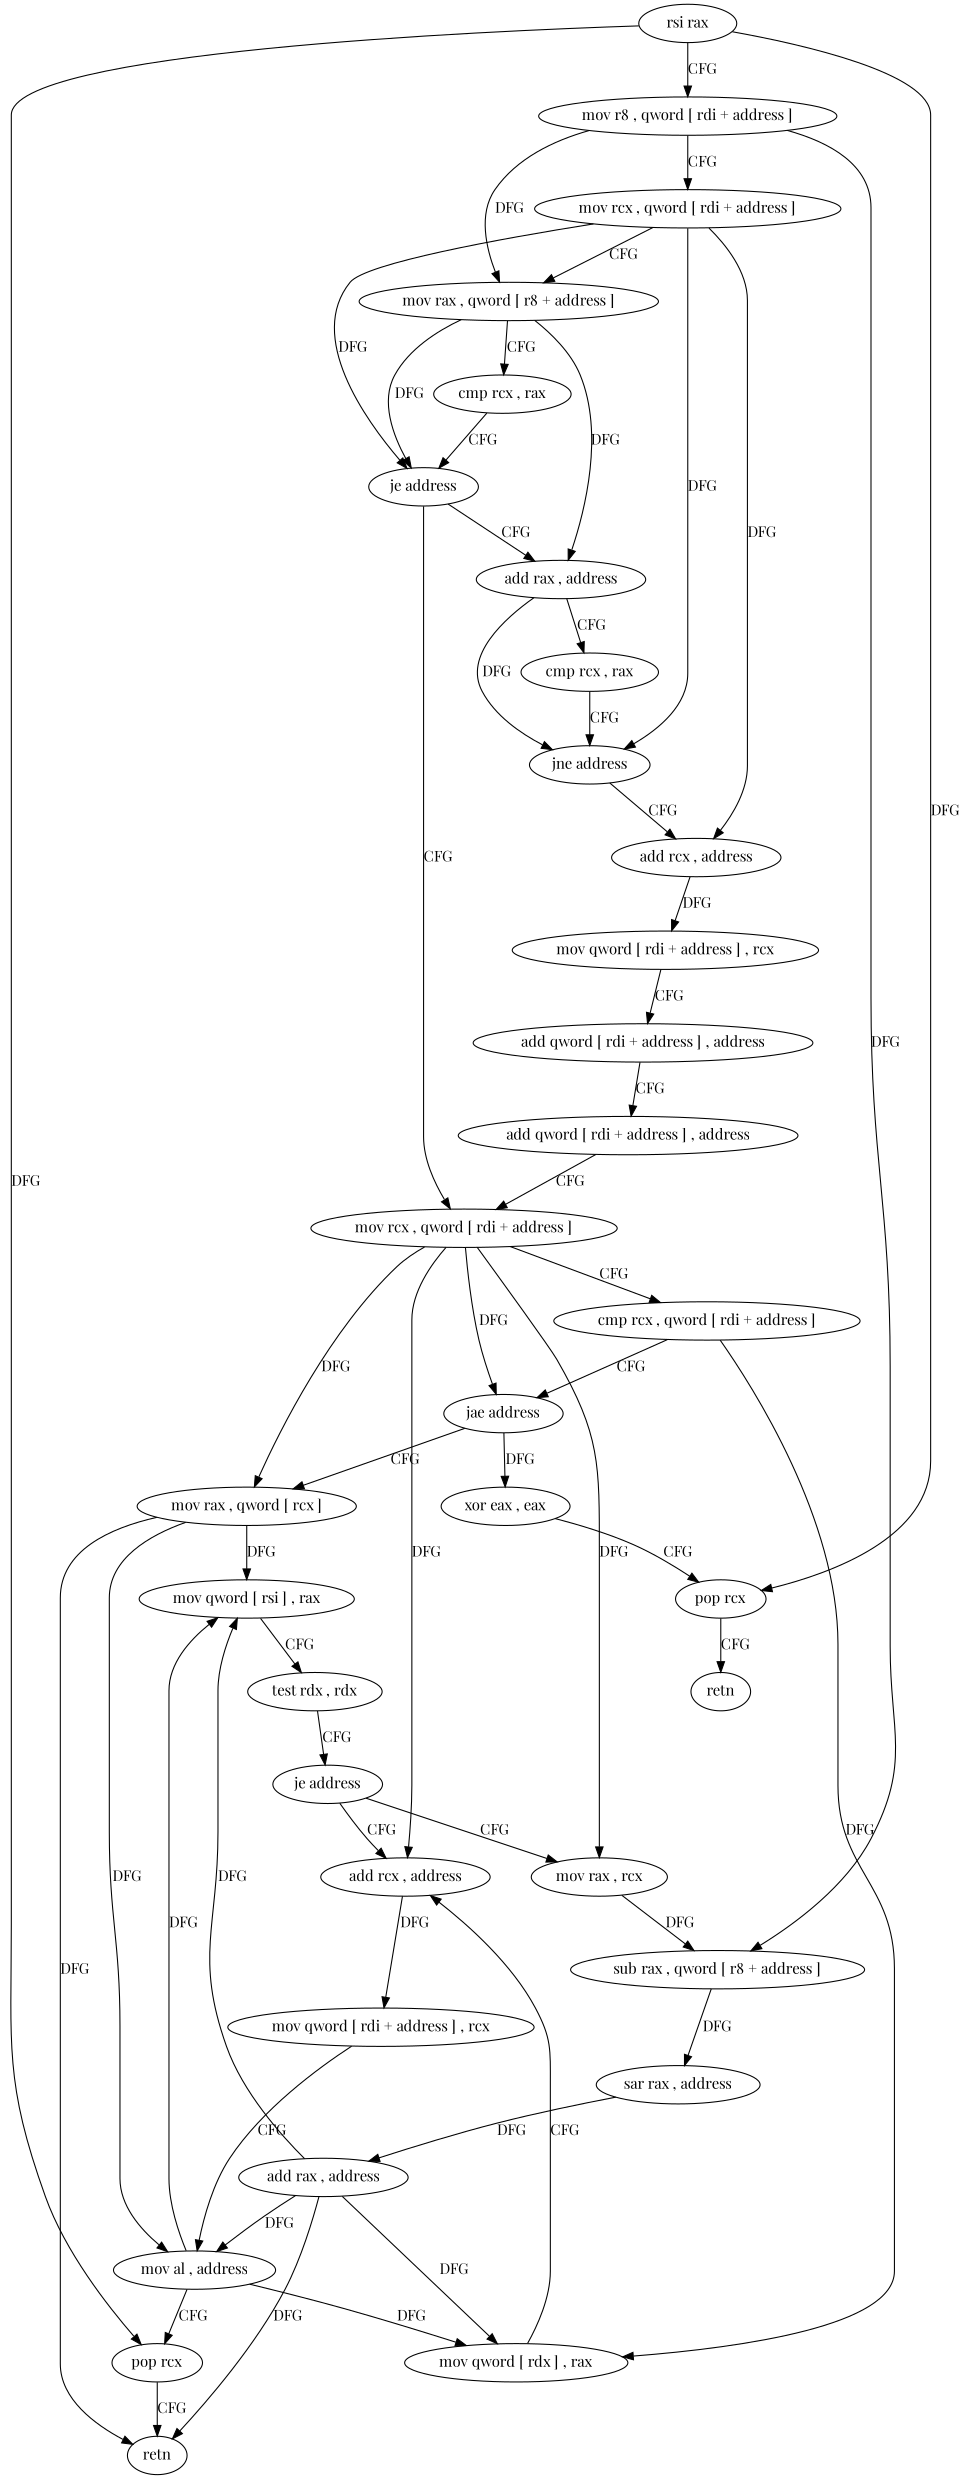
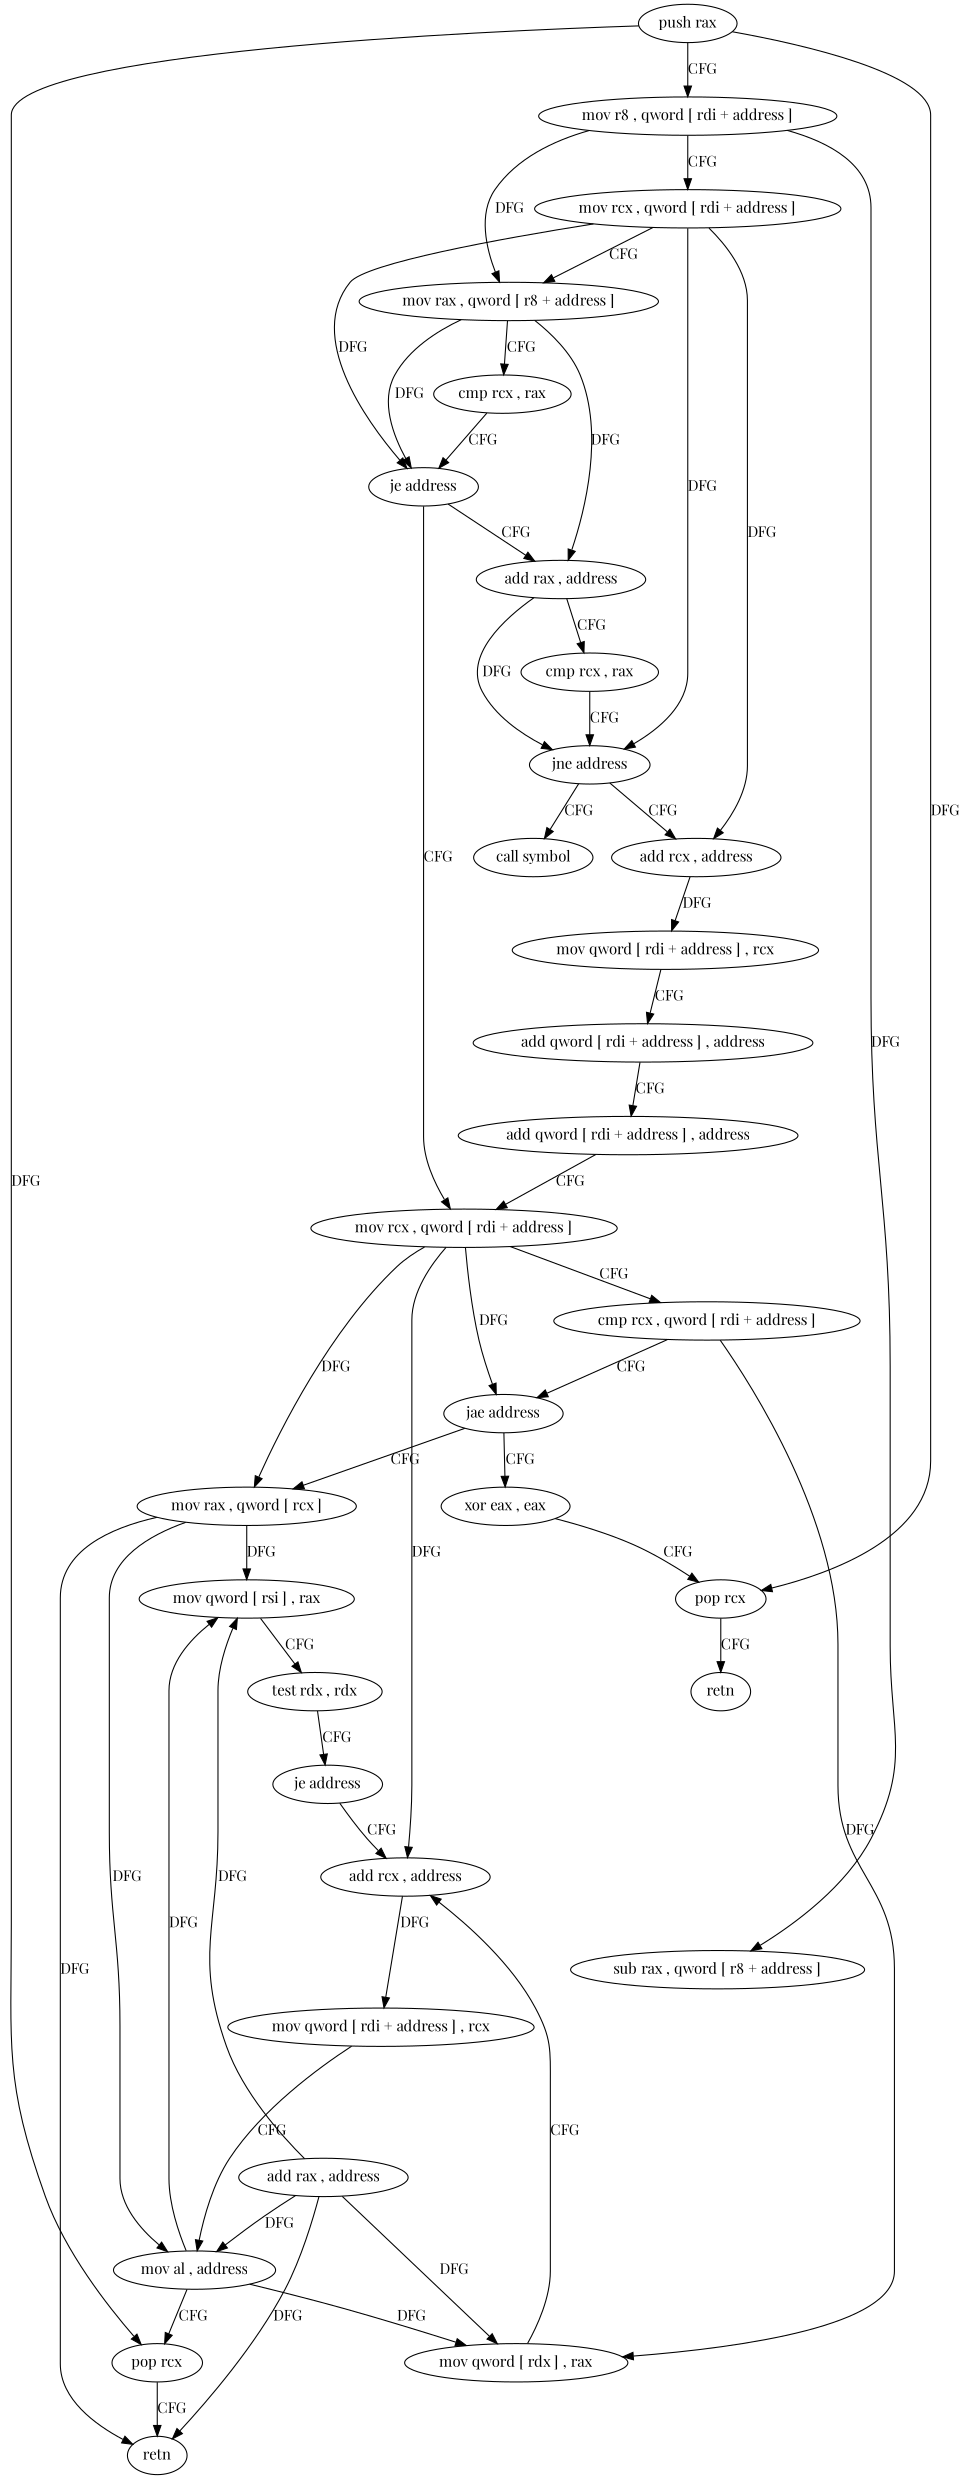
(688, 23) -> (688, 23)
none -> (533, 858)
(521, 1460) -> (521, 1460)
(599, 1877) -> none
(678, 2085) -> none
